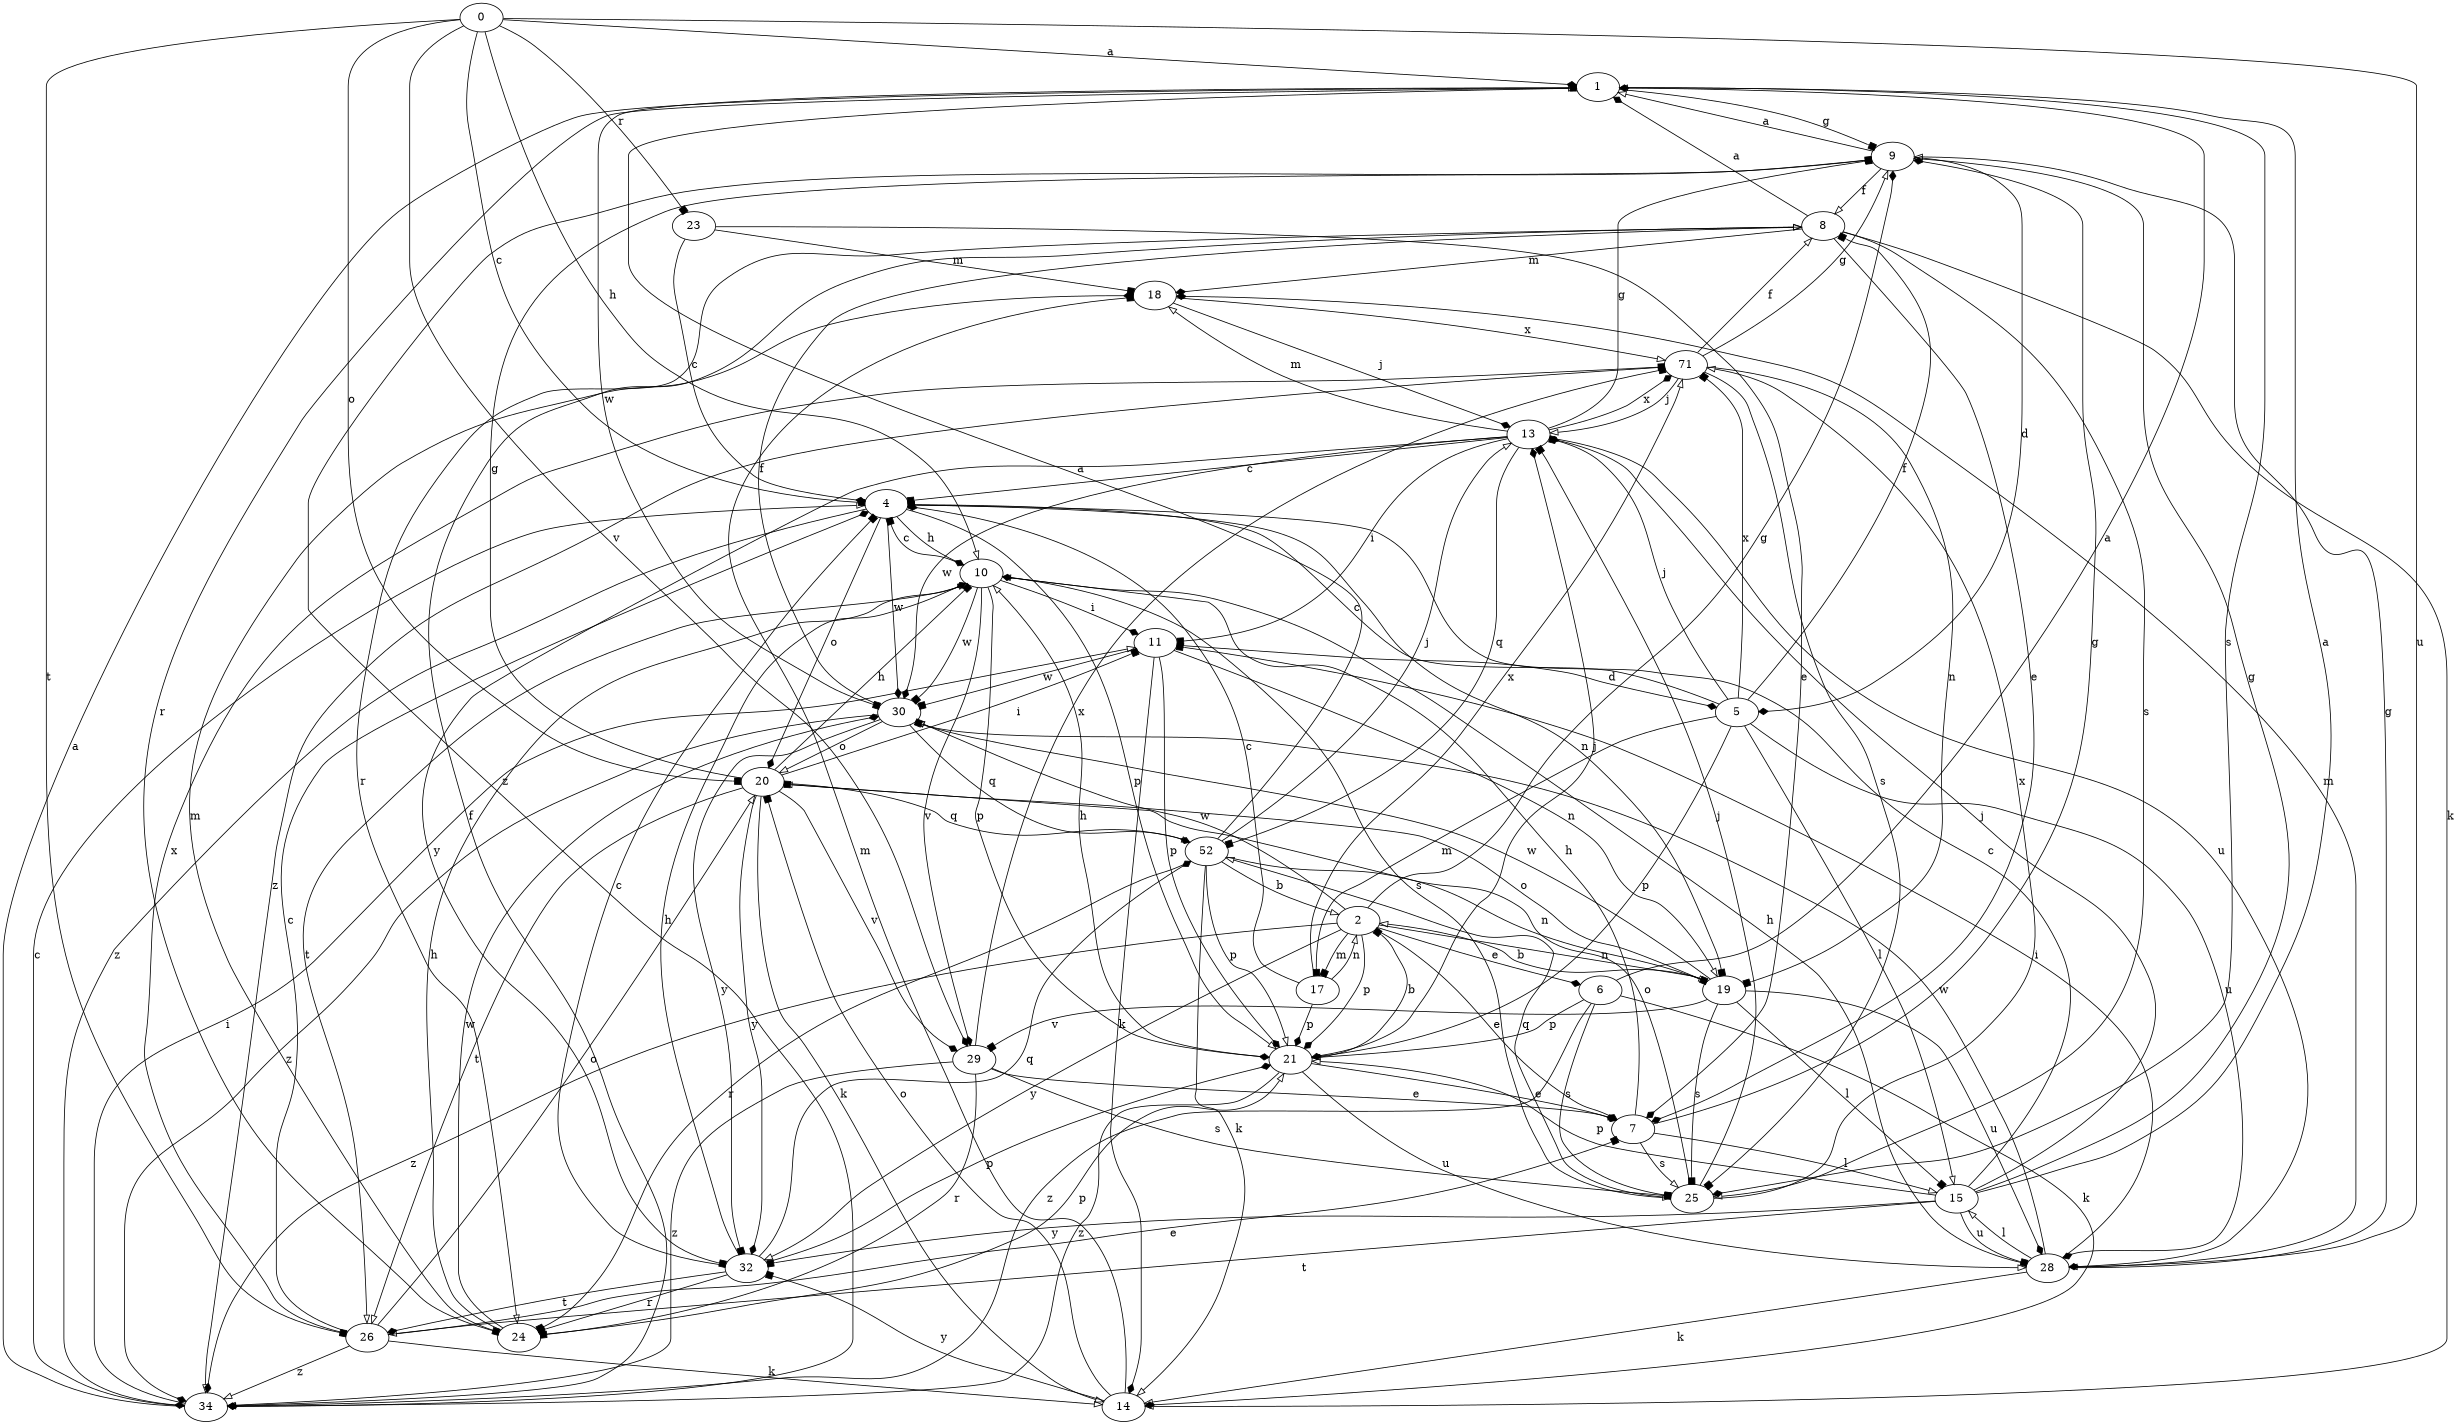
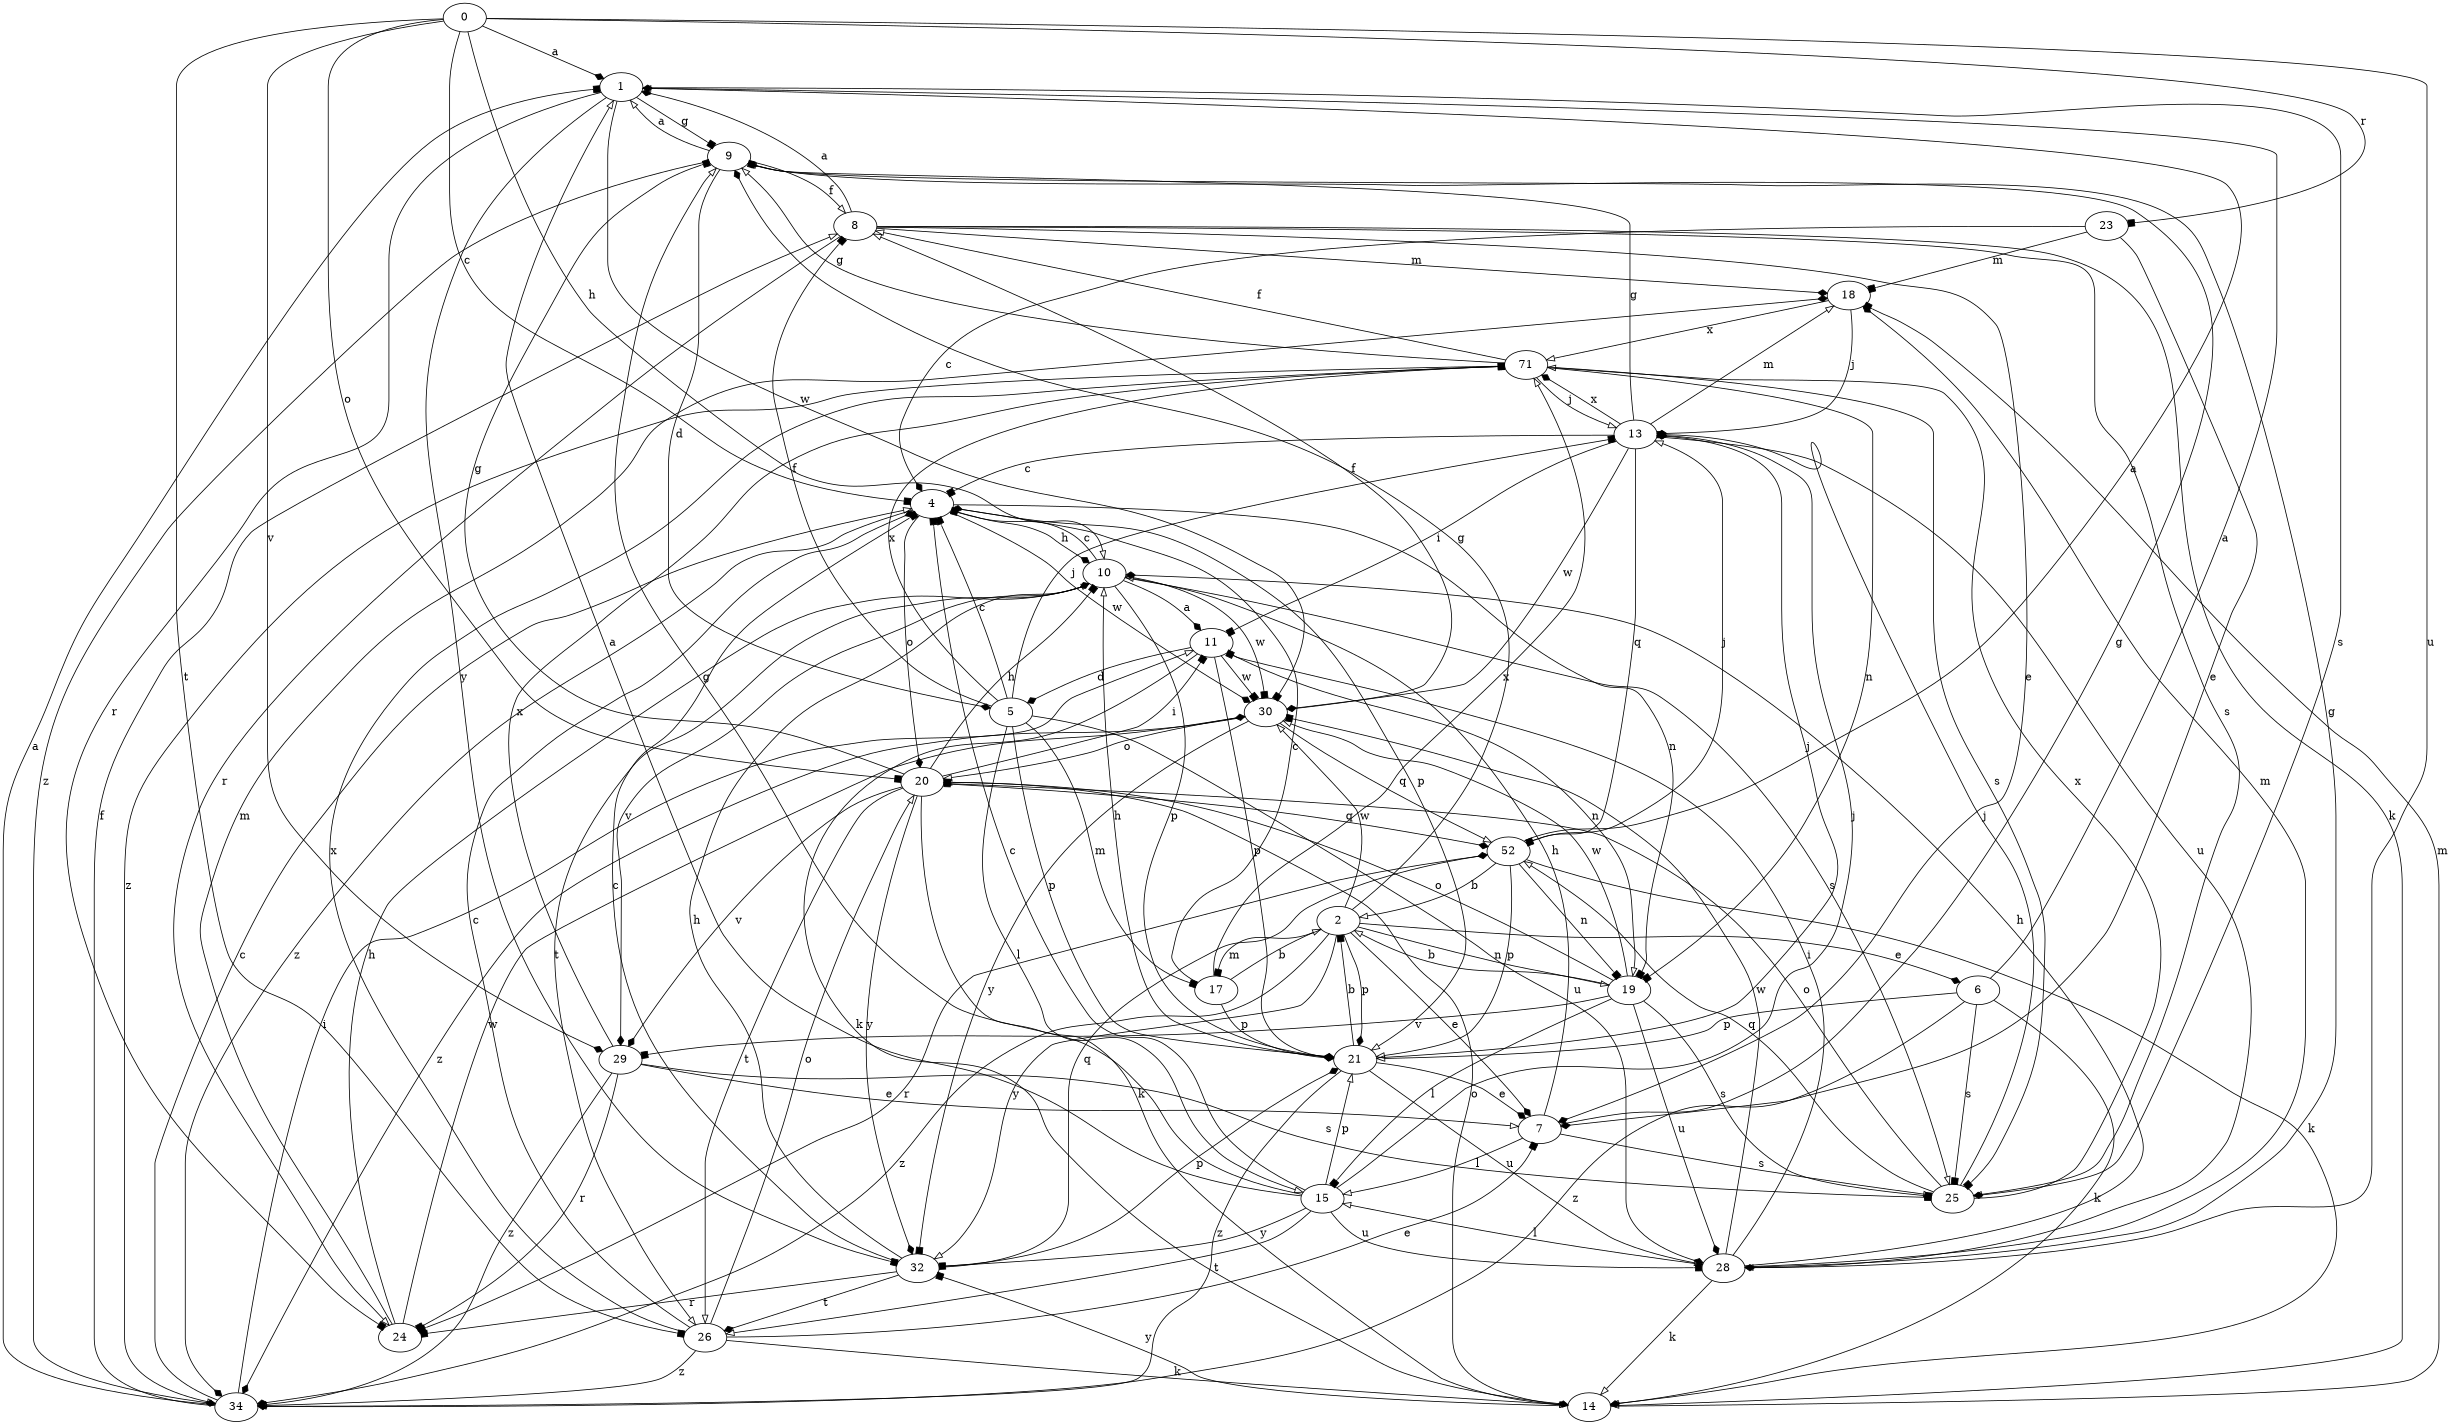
(647, 597) -> (464, 710)
(1093, 608) -> (1187, 608)
(1357, 956) -> (1283, 956)
(922, 1273) -> none
